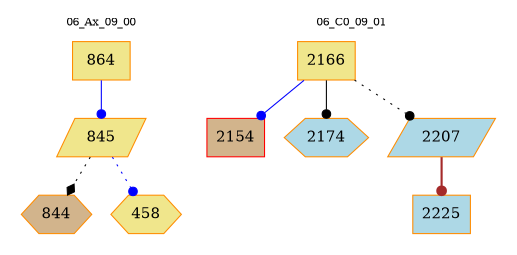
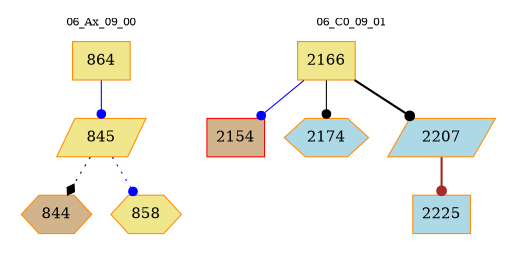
(380, 97) -> (380, 97)
(146, 214) -> (146, 214)
